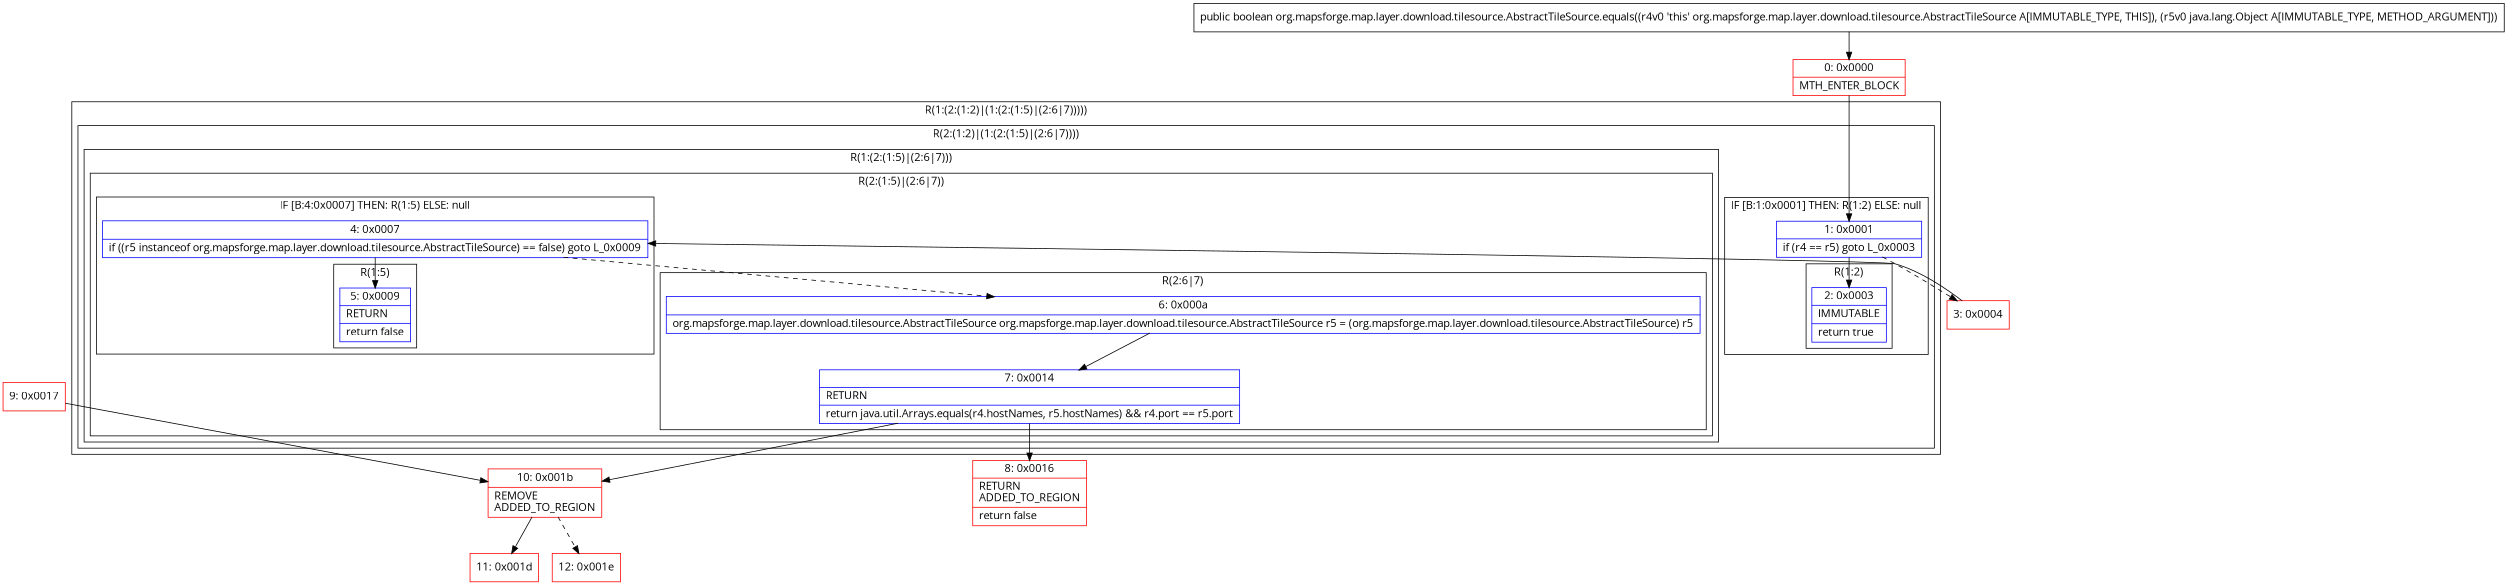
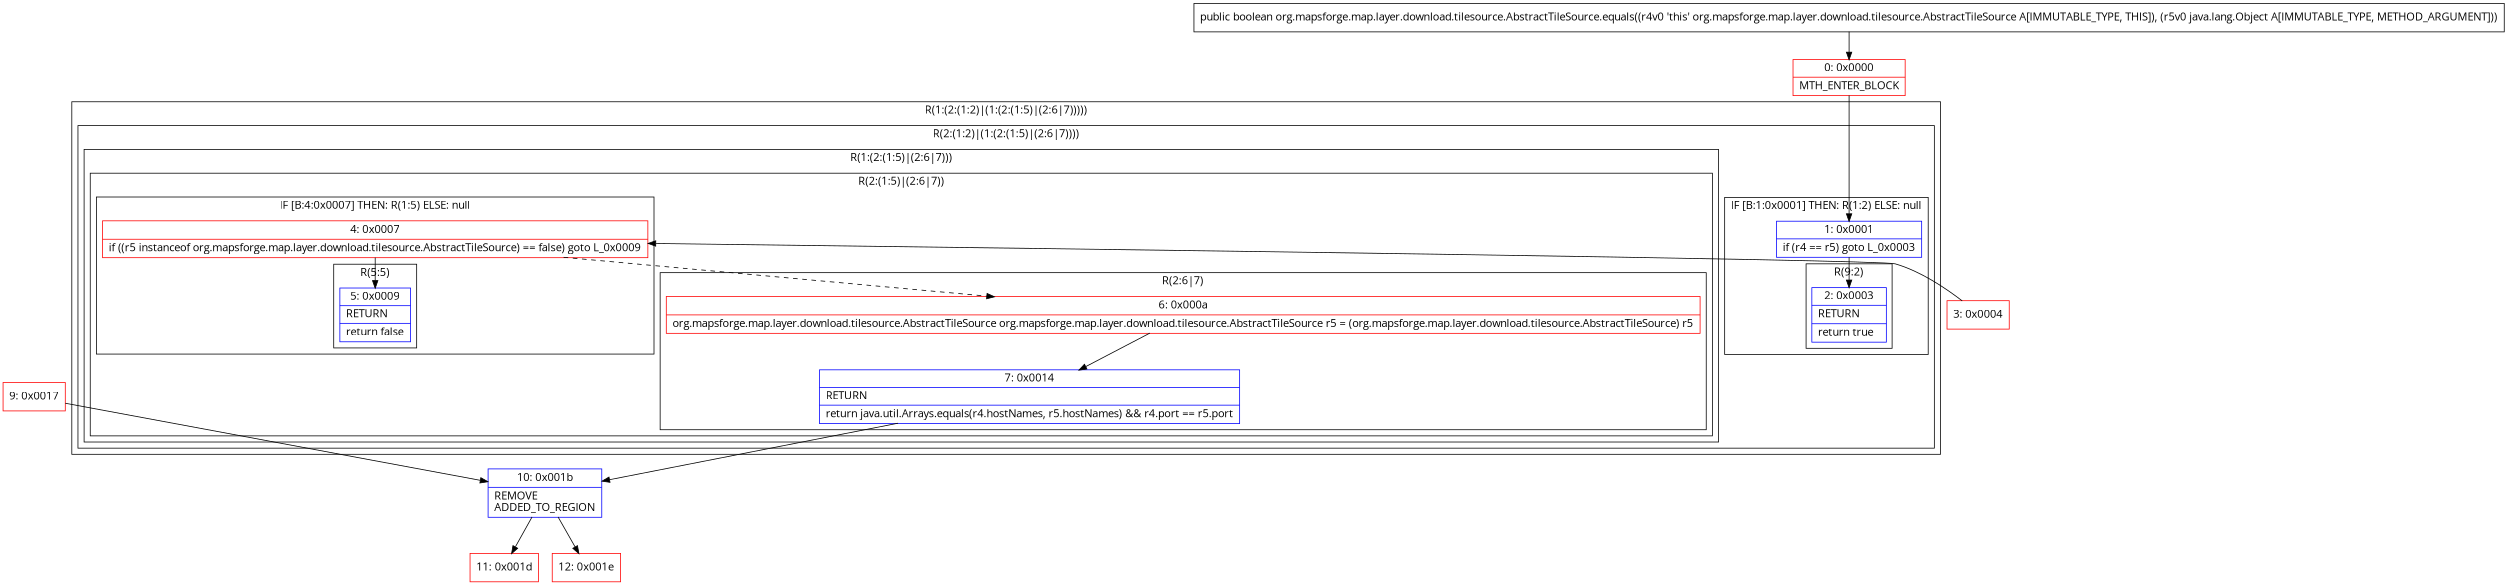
(375, 239) -> (375, 239)
(375, 273) -> (375, 273)
(1849, 273) -> (1849, 273)
(1917, 276) -> none
(1849, 314) -> (1839, 314)
(1183, 315) -> (1183, 315)
(545, 493) -> (545, 493)
(1030, 493) -> none
(567, 532) -> (567, 532)
